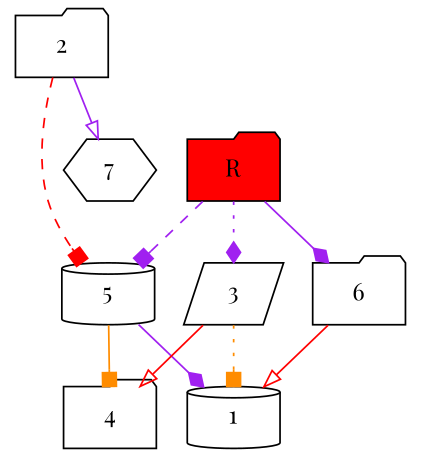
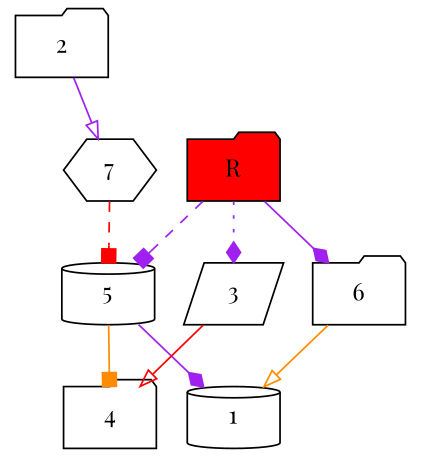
(42, 166) -> (109, 224)
(234, 347) -> none
(302, 350) -> (302, 350)
